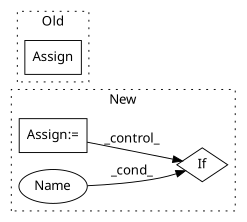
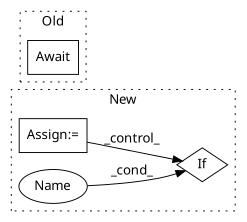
(53, 57) -> (53, 57)
